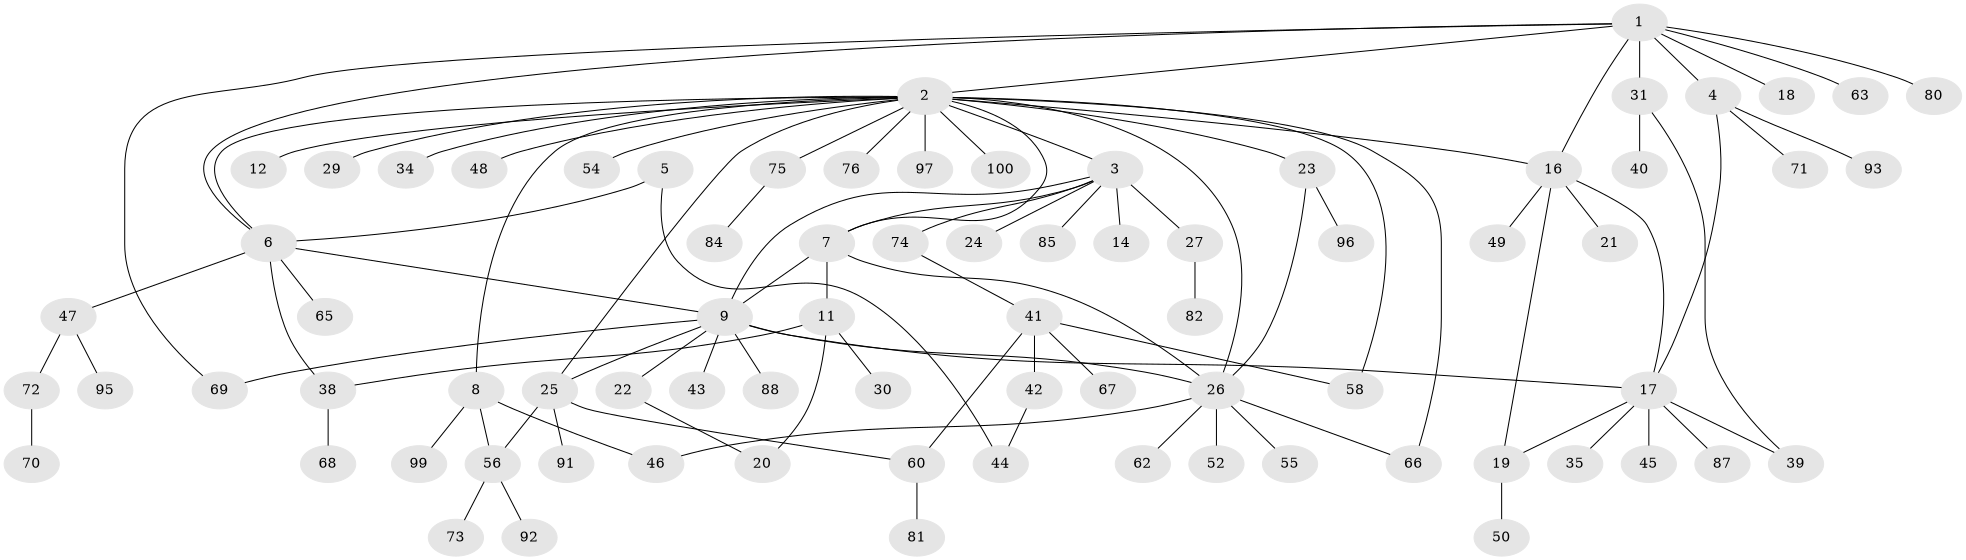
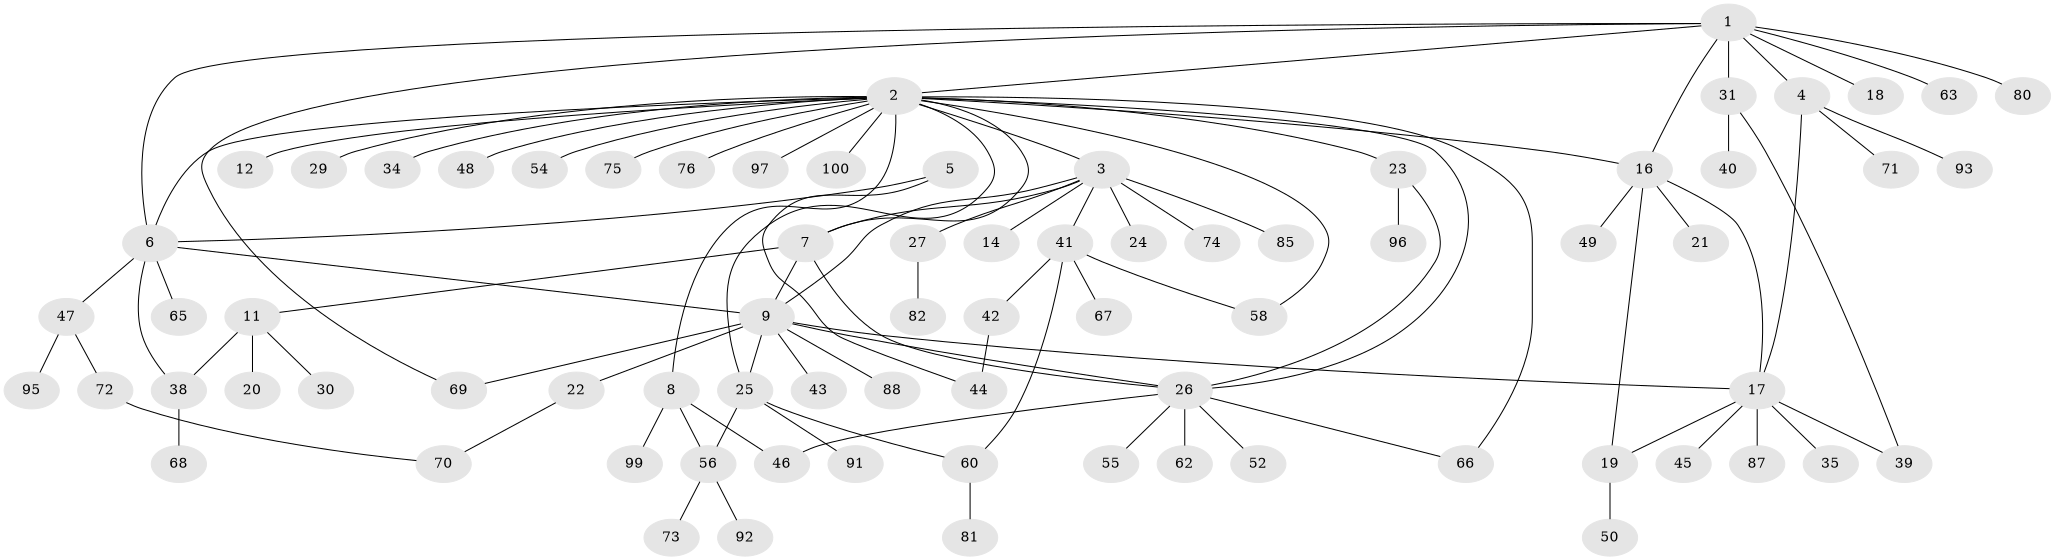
(715, 243) -> none
(977, 285) -> (1084, 207)
(678, 420) -> (510, 427)
